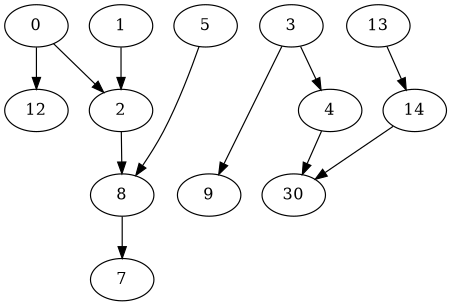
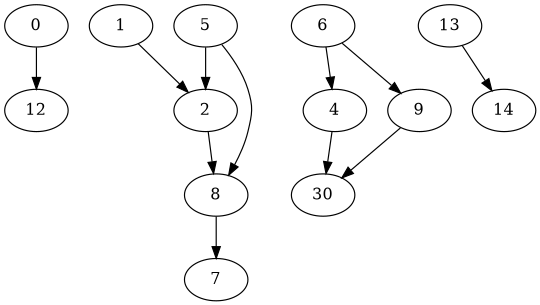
(291, 26) -> (323, 26)
(74, 64) -> (206, 62)
(359, 149) -> (376, 149)
